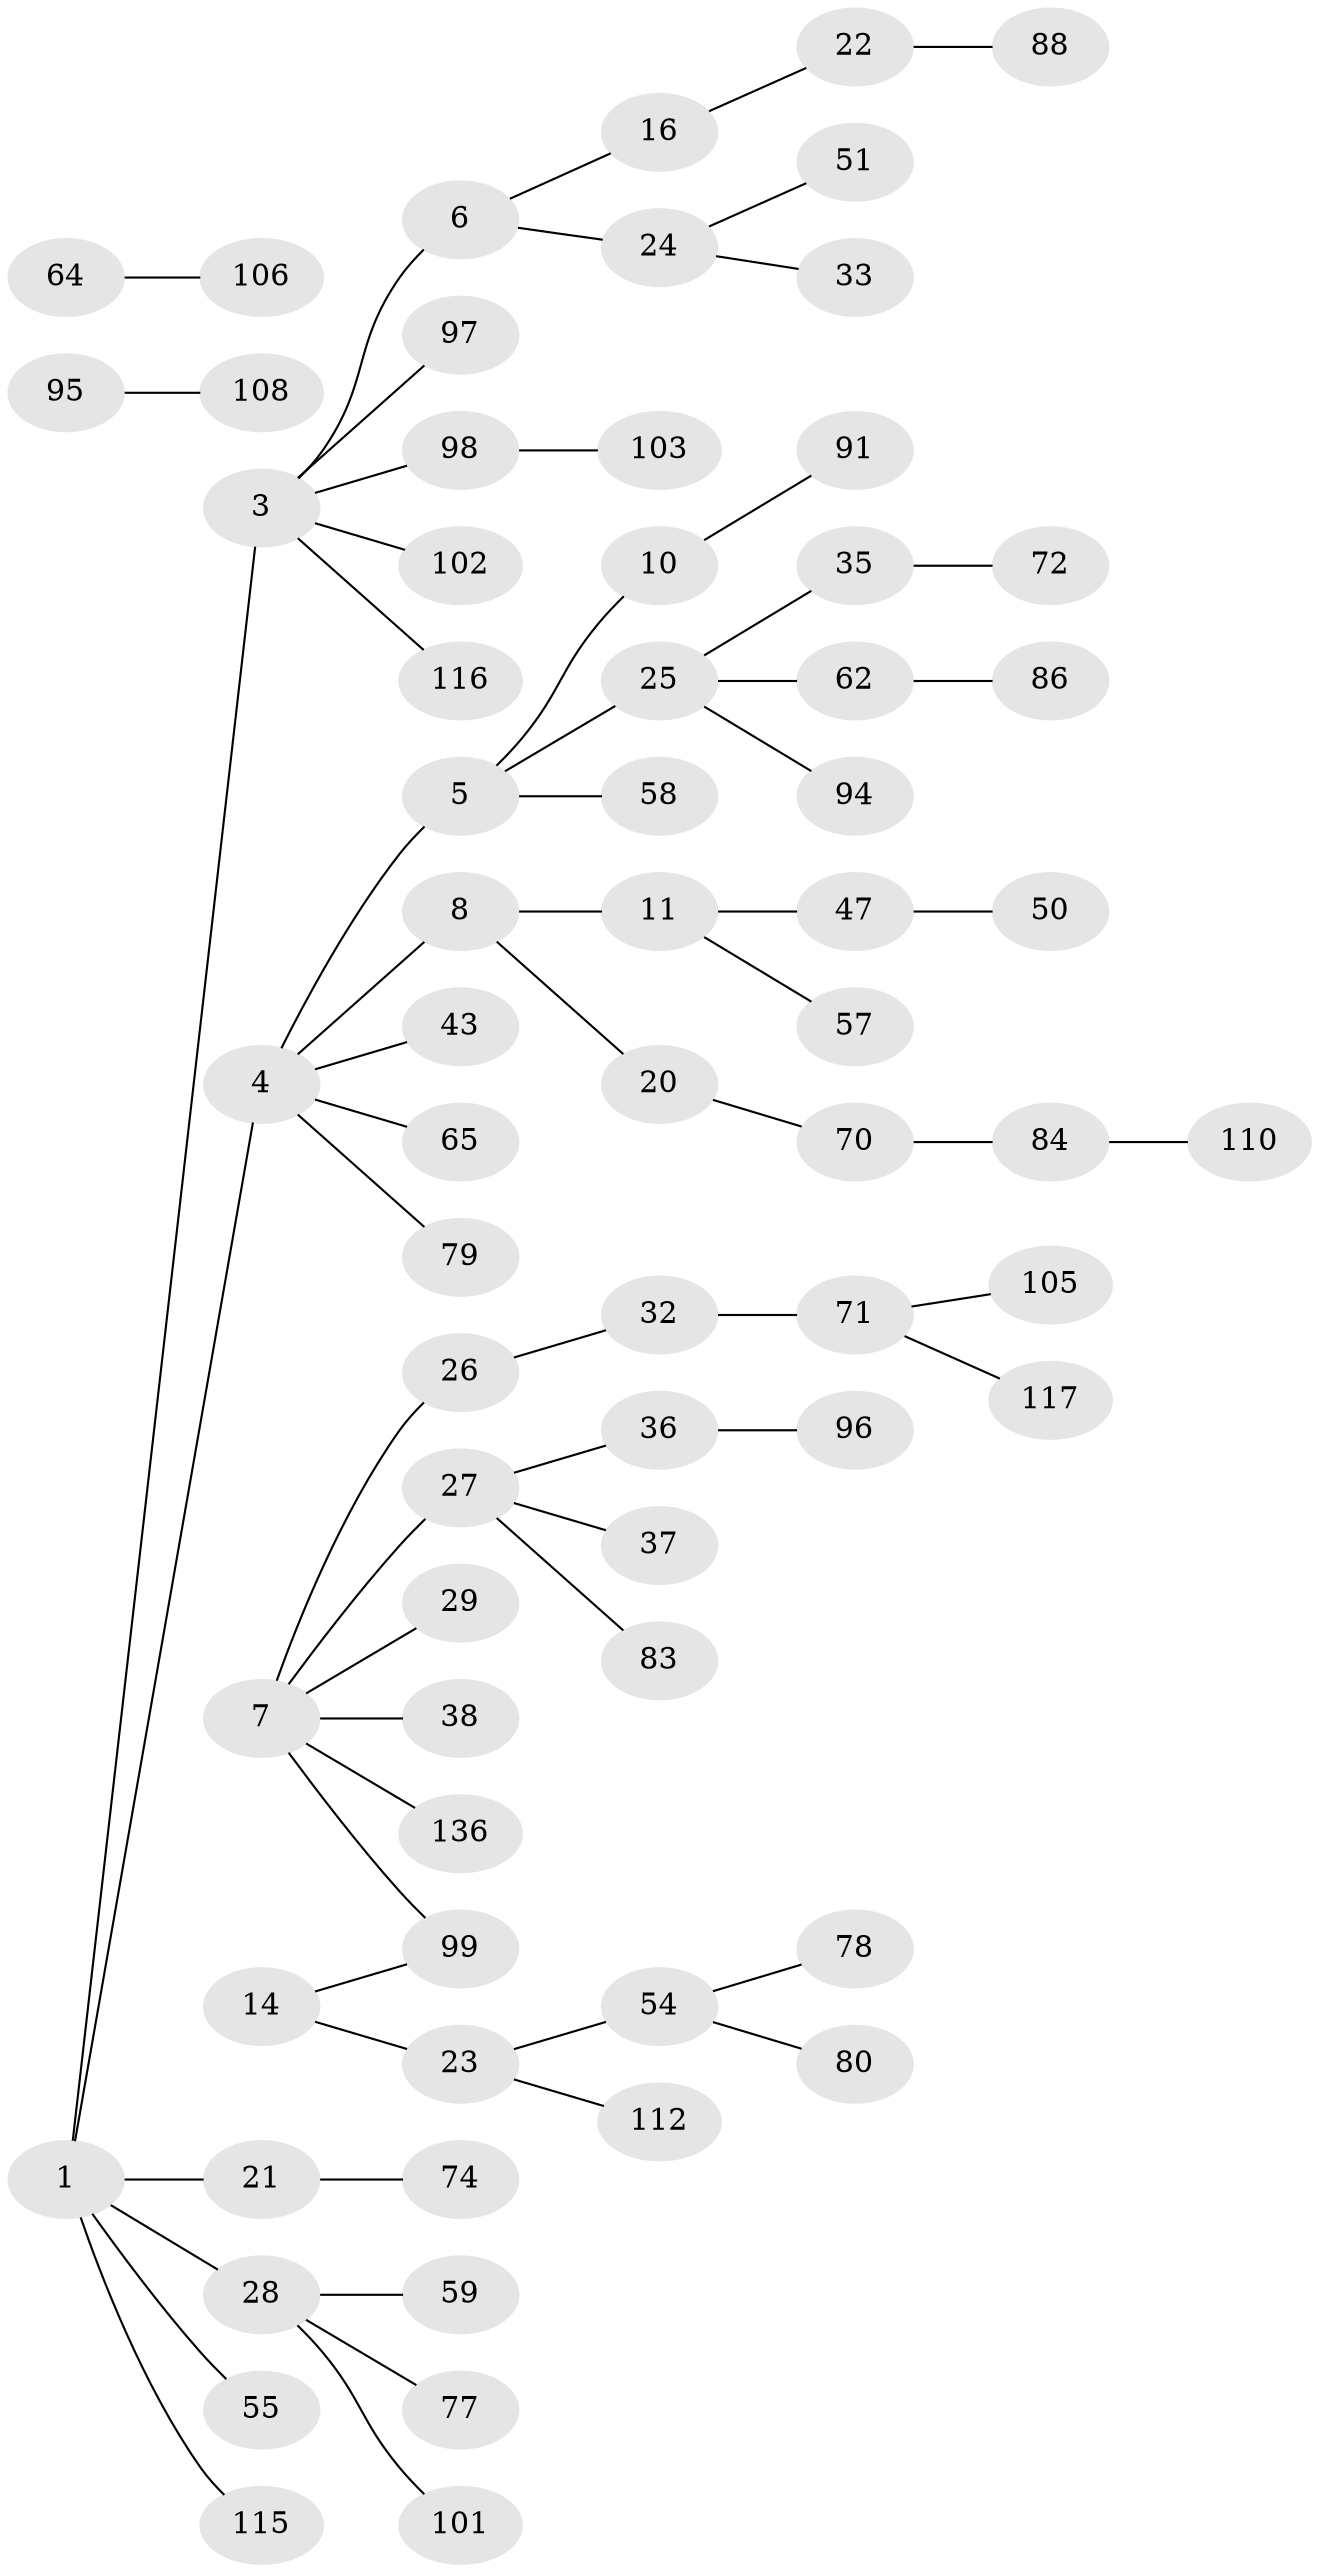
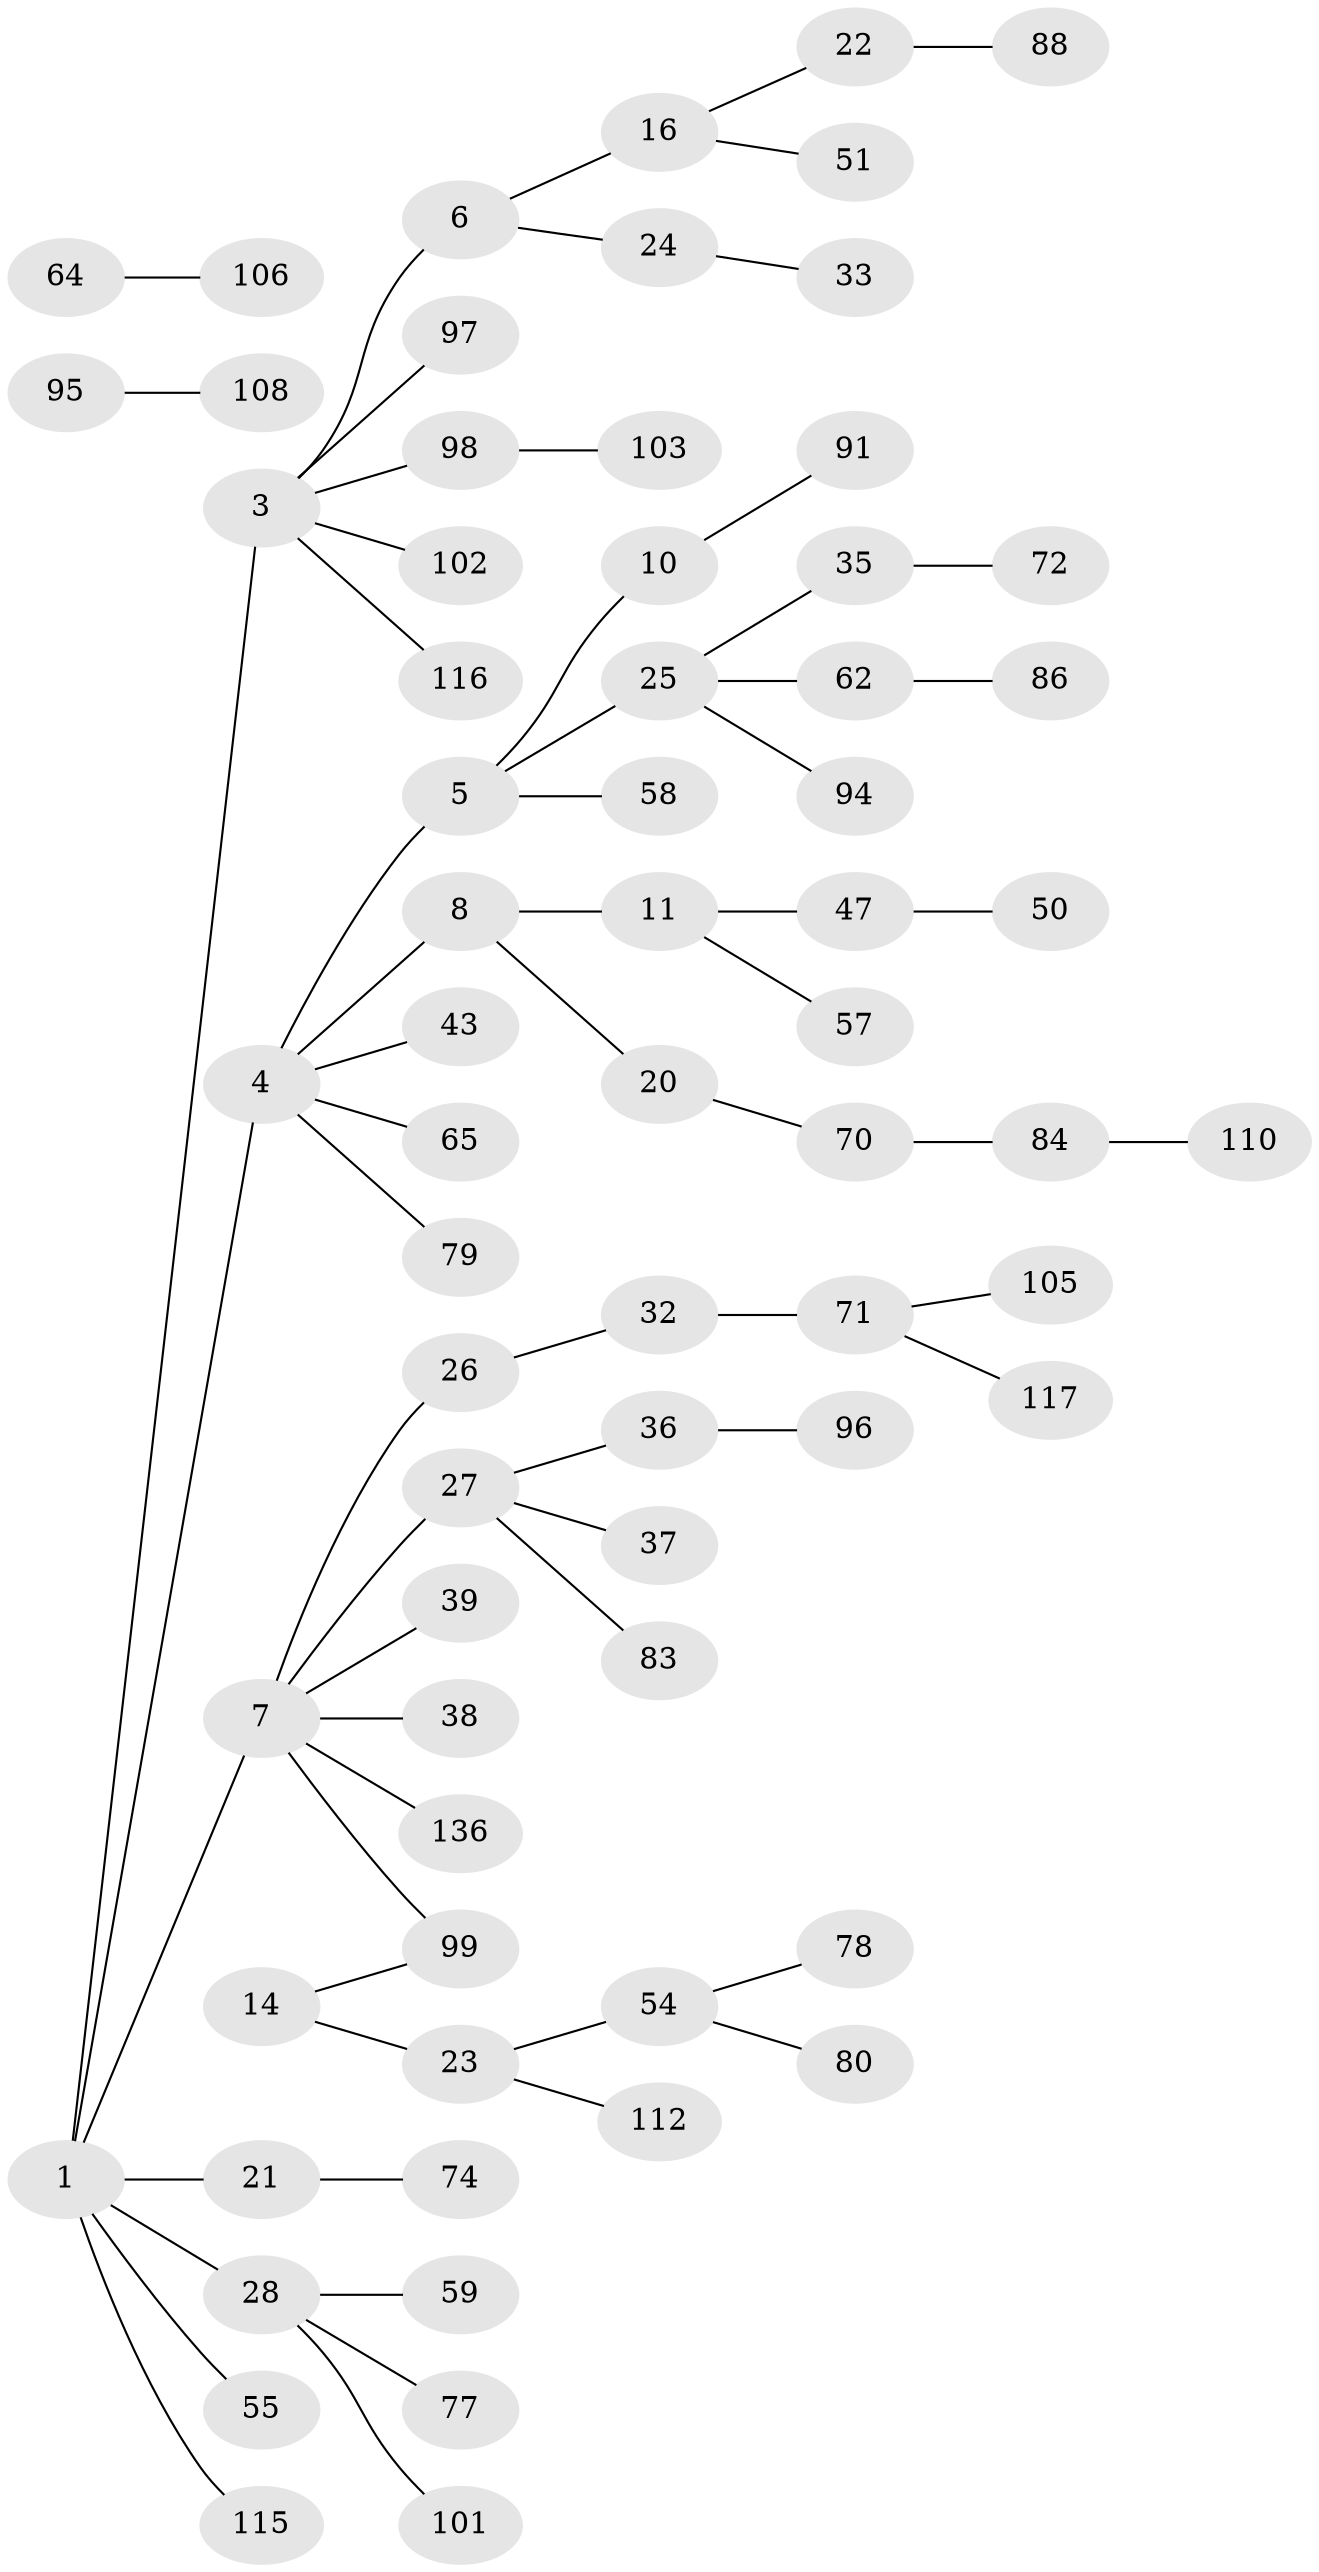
(758, 205) -> (757, 147)
(461, 1603) -> (461, 1603)
none -> (164, 1949)
